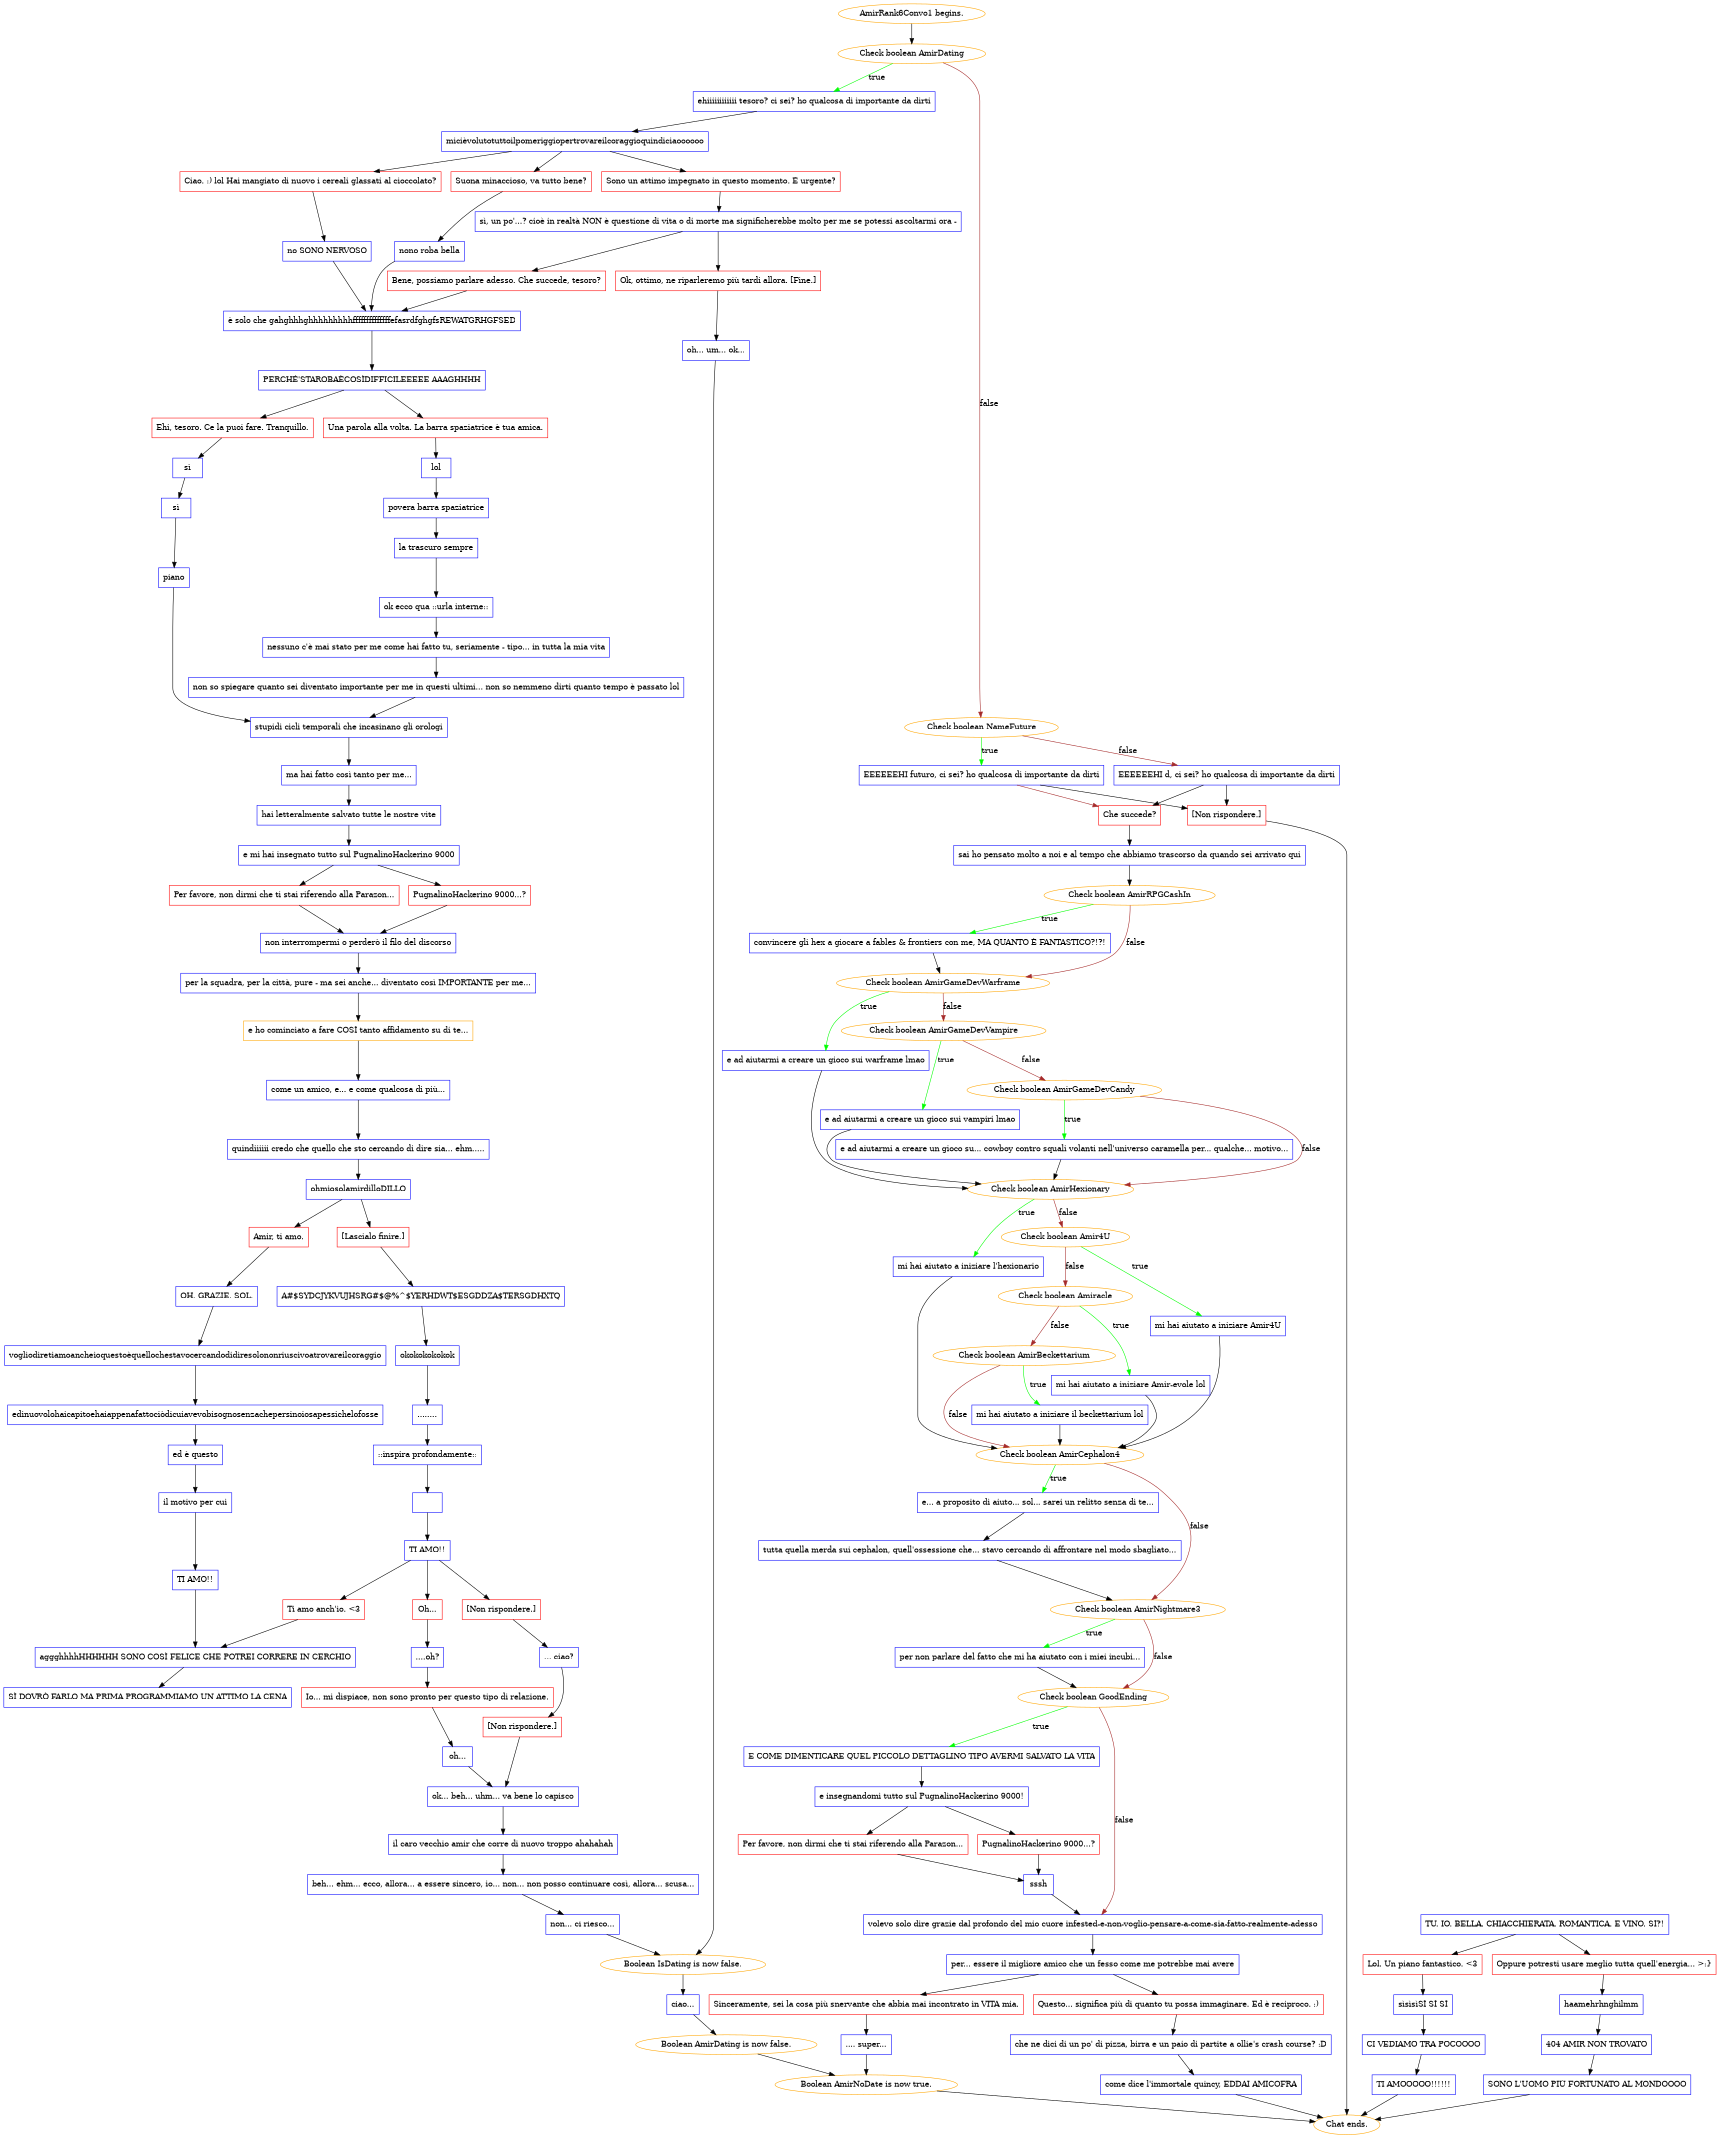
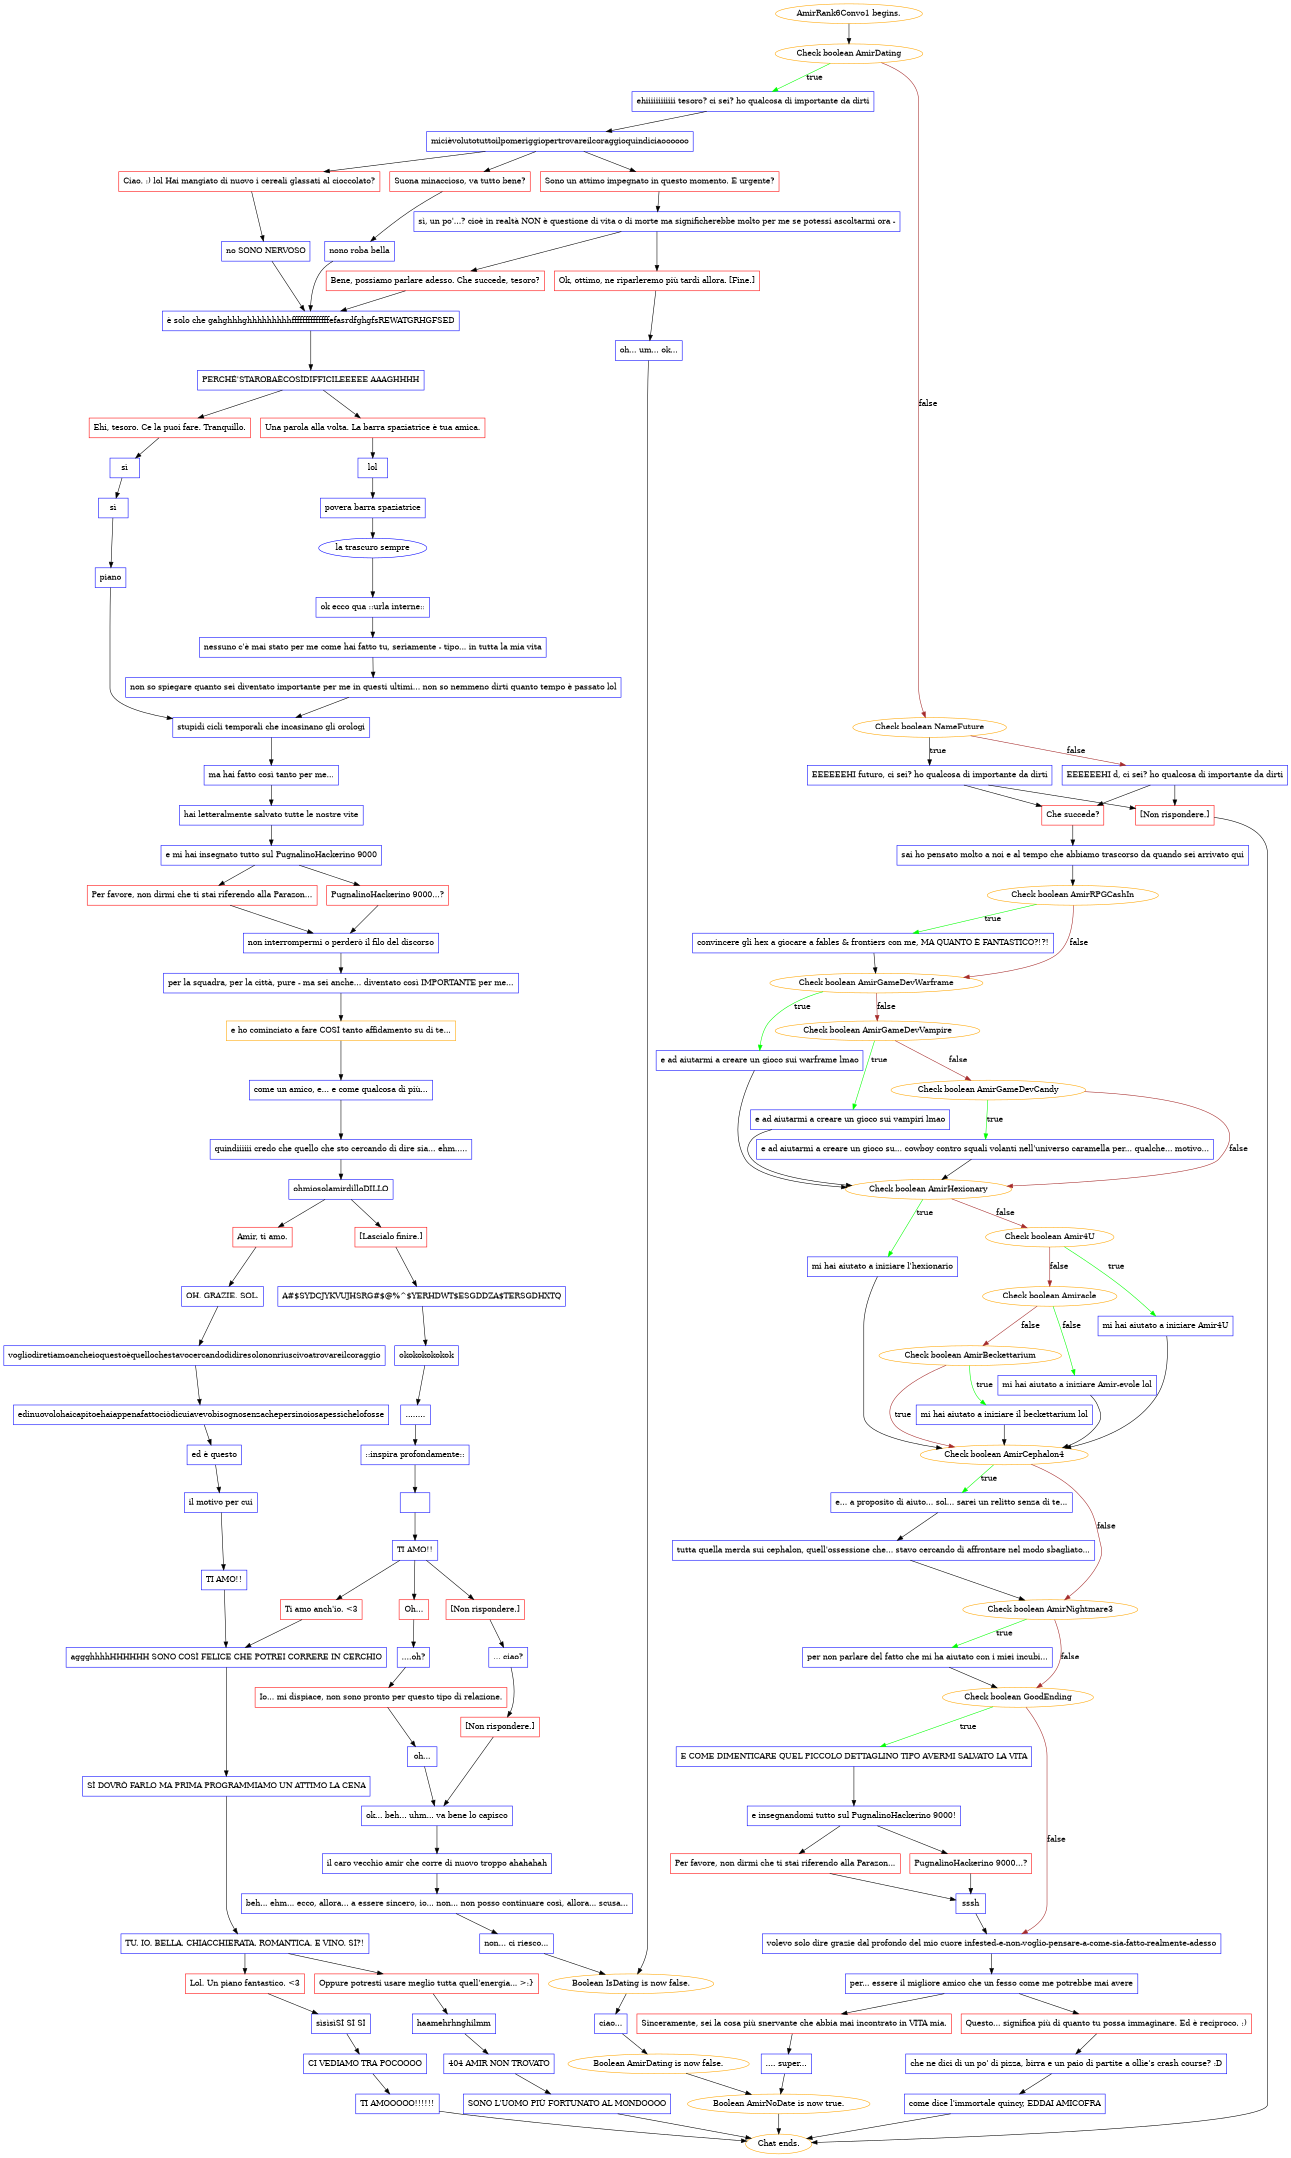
(436, 548) -> (373, 548)
(981, 749) -> (930, 749)
(1055, 795) -> (1000, 795)
(1121, 1326) -> (1072, 1326)
(958, 1415) -> (903, 1415)
none -> (226, 1863)
